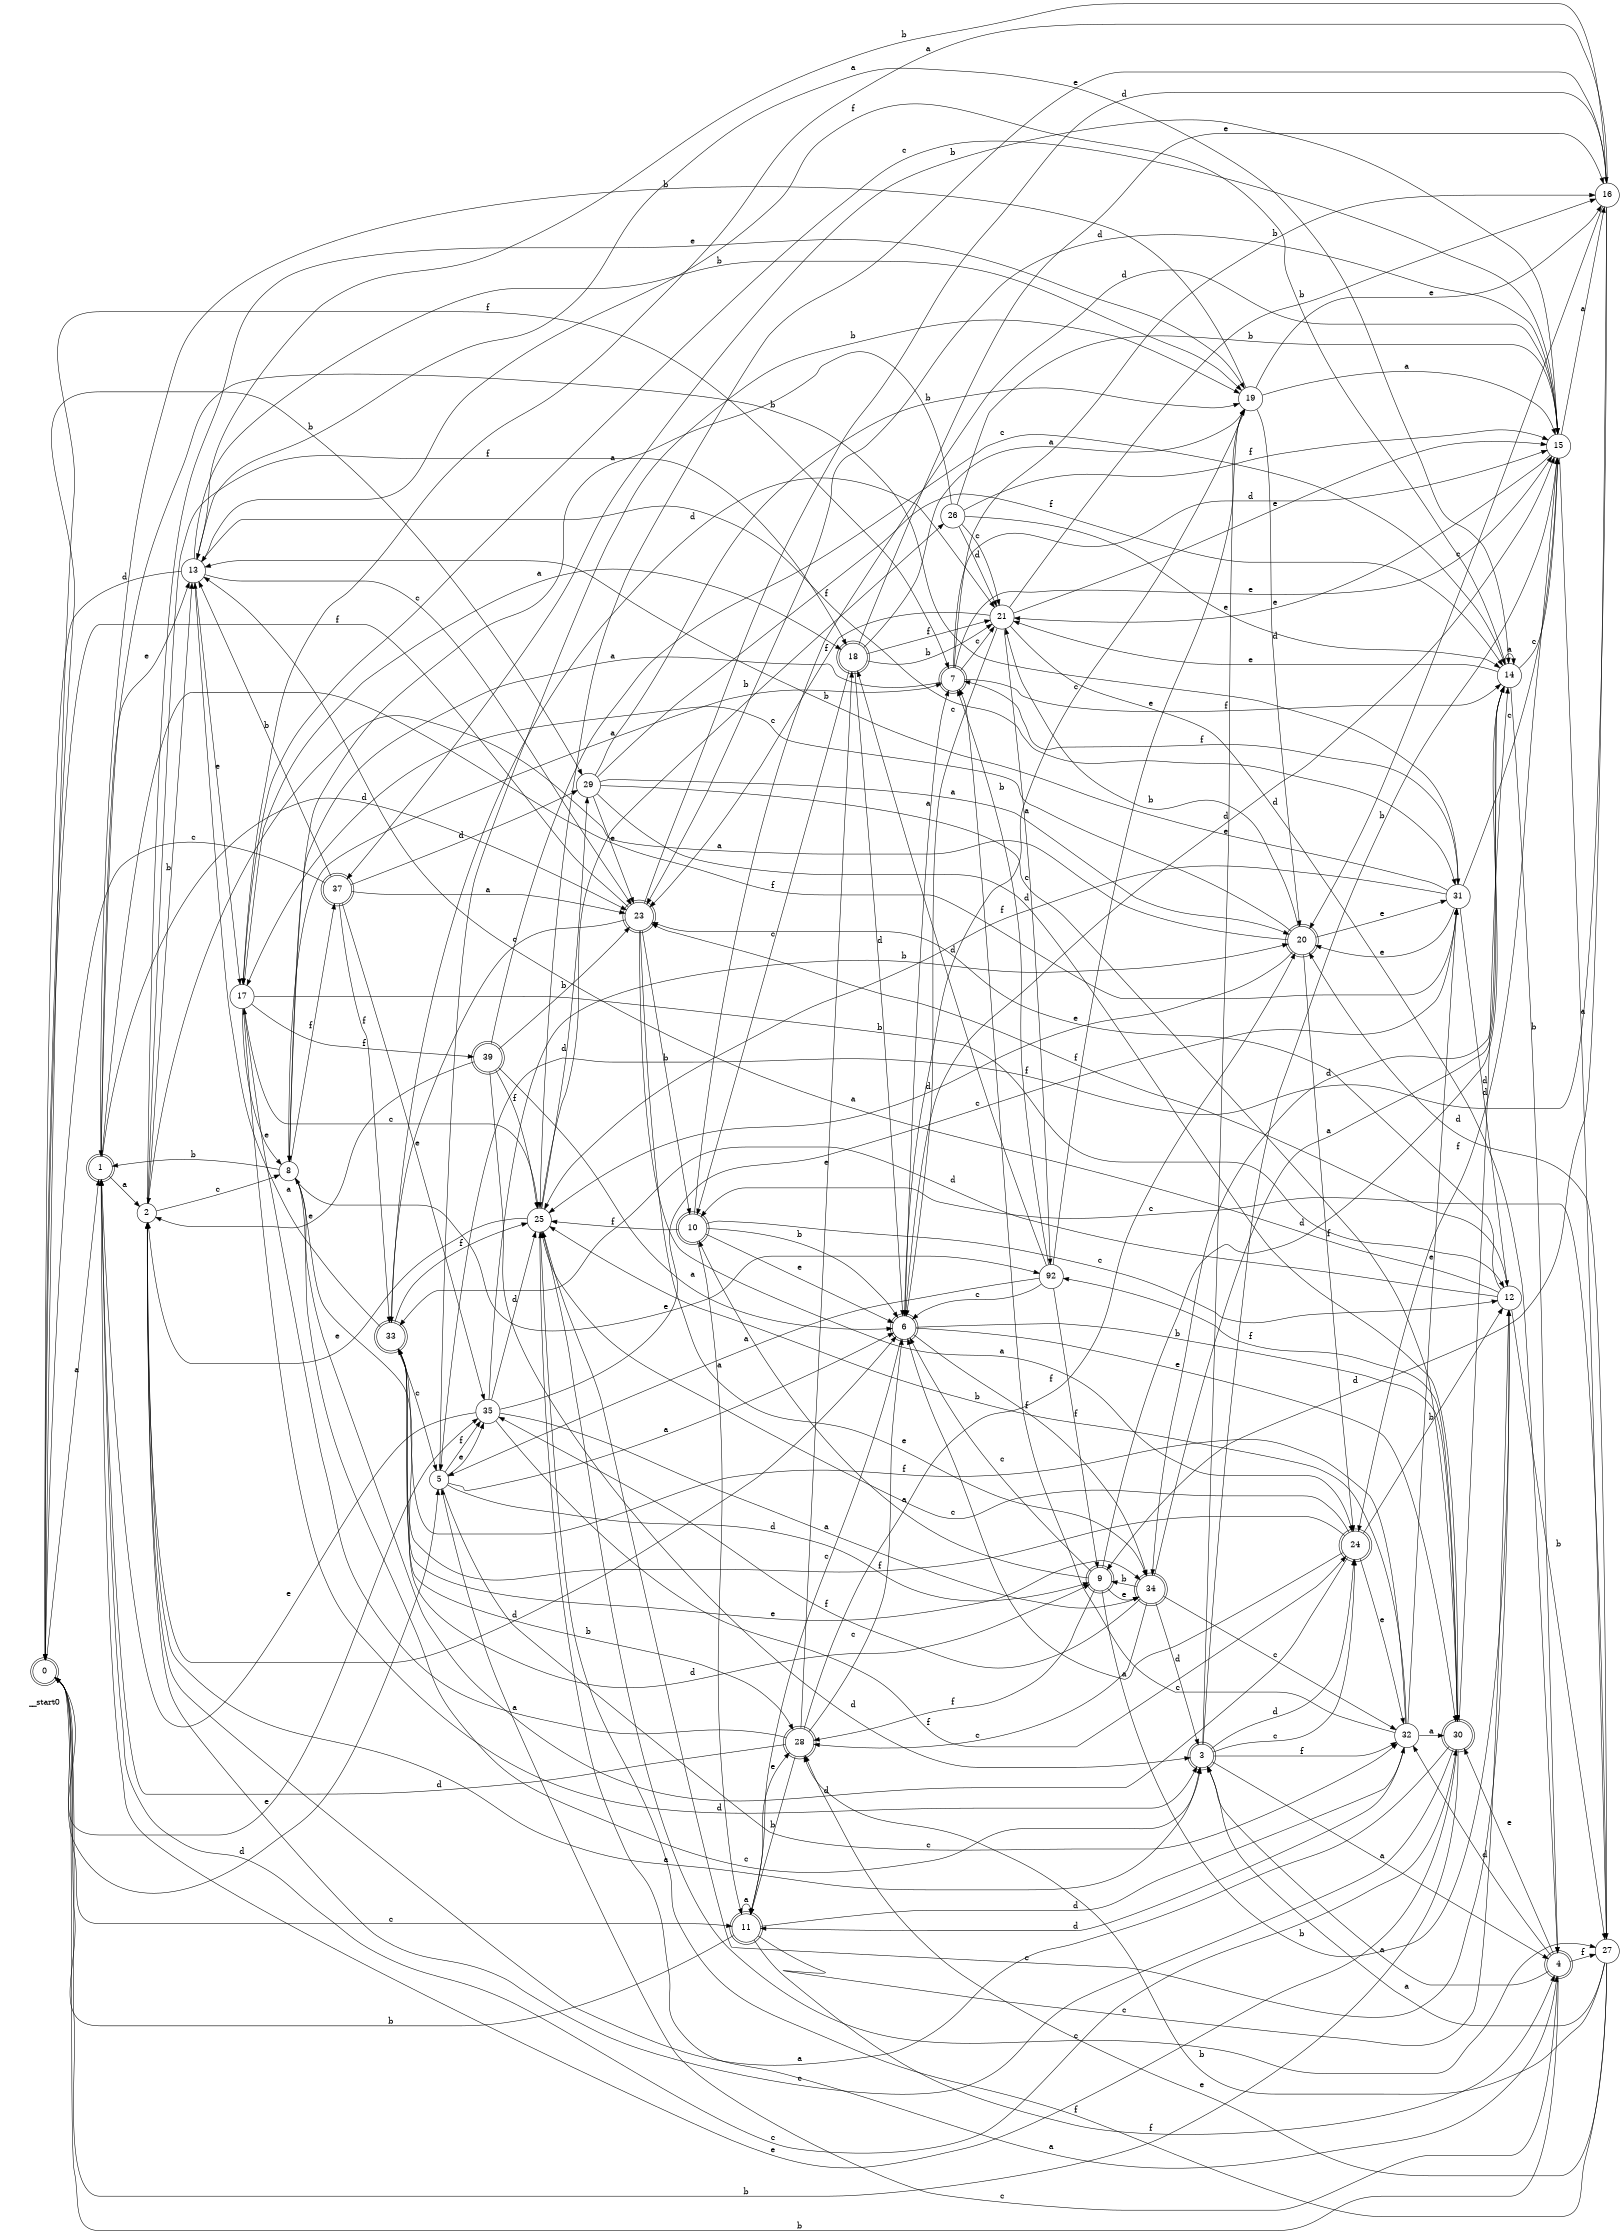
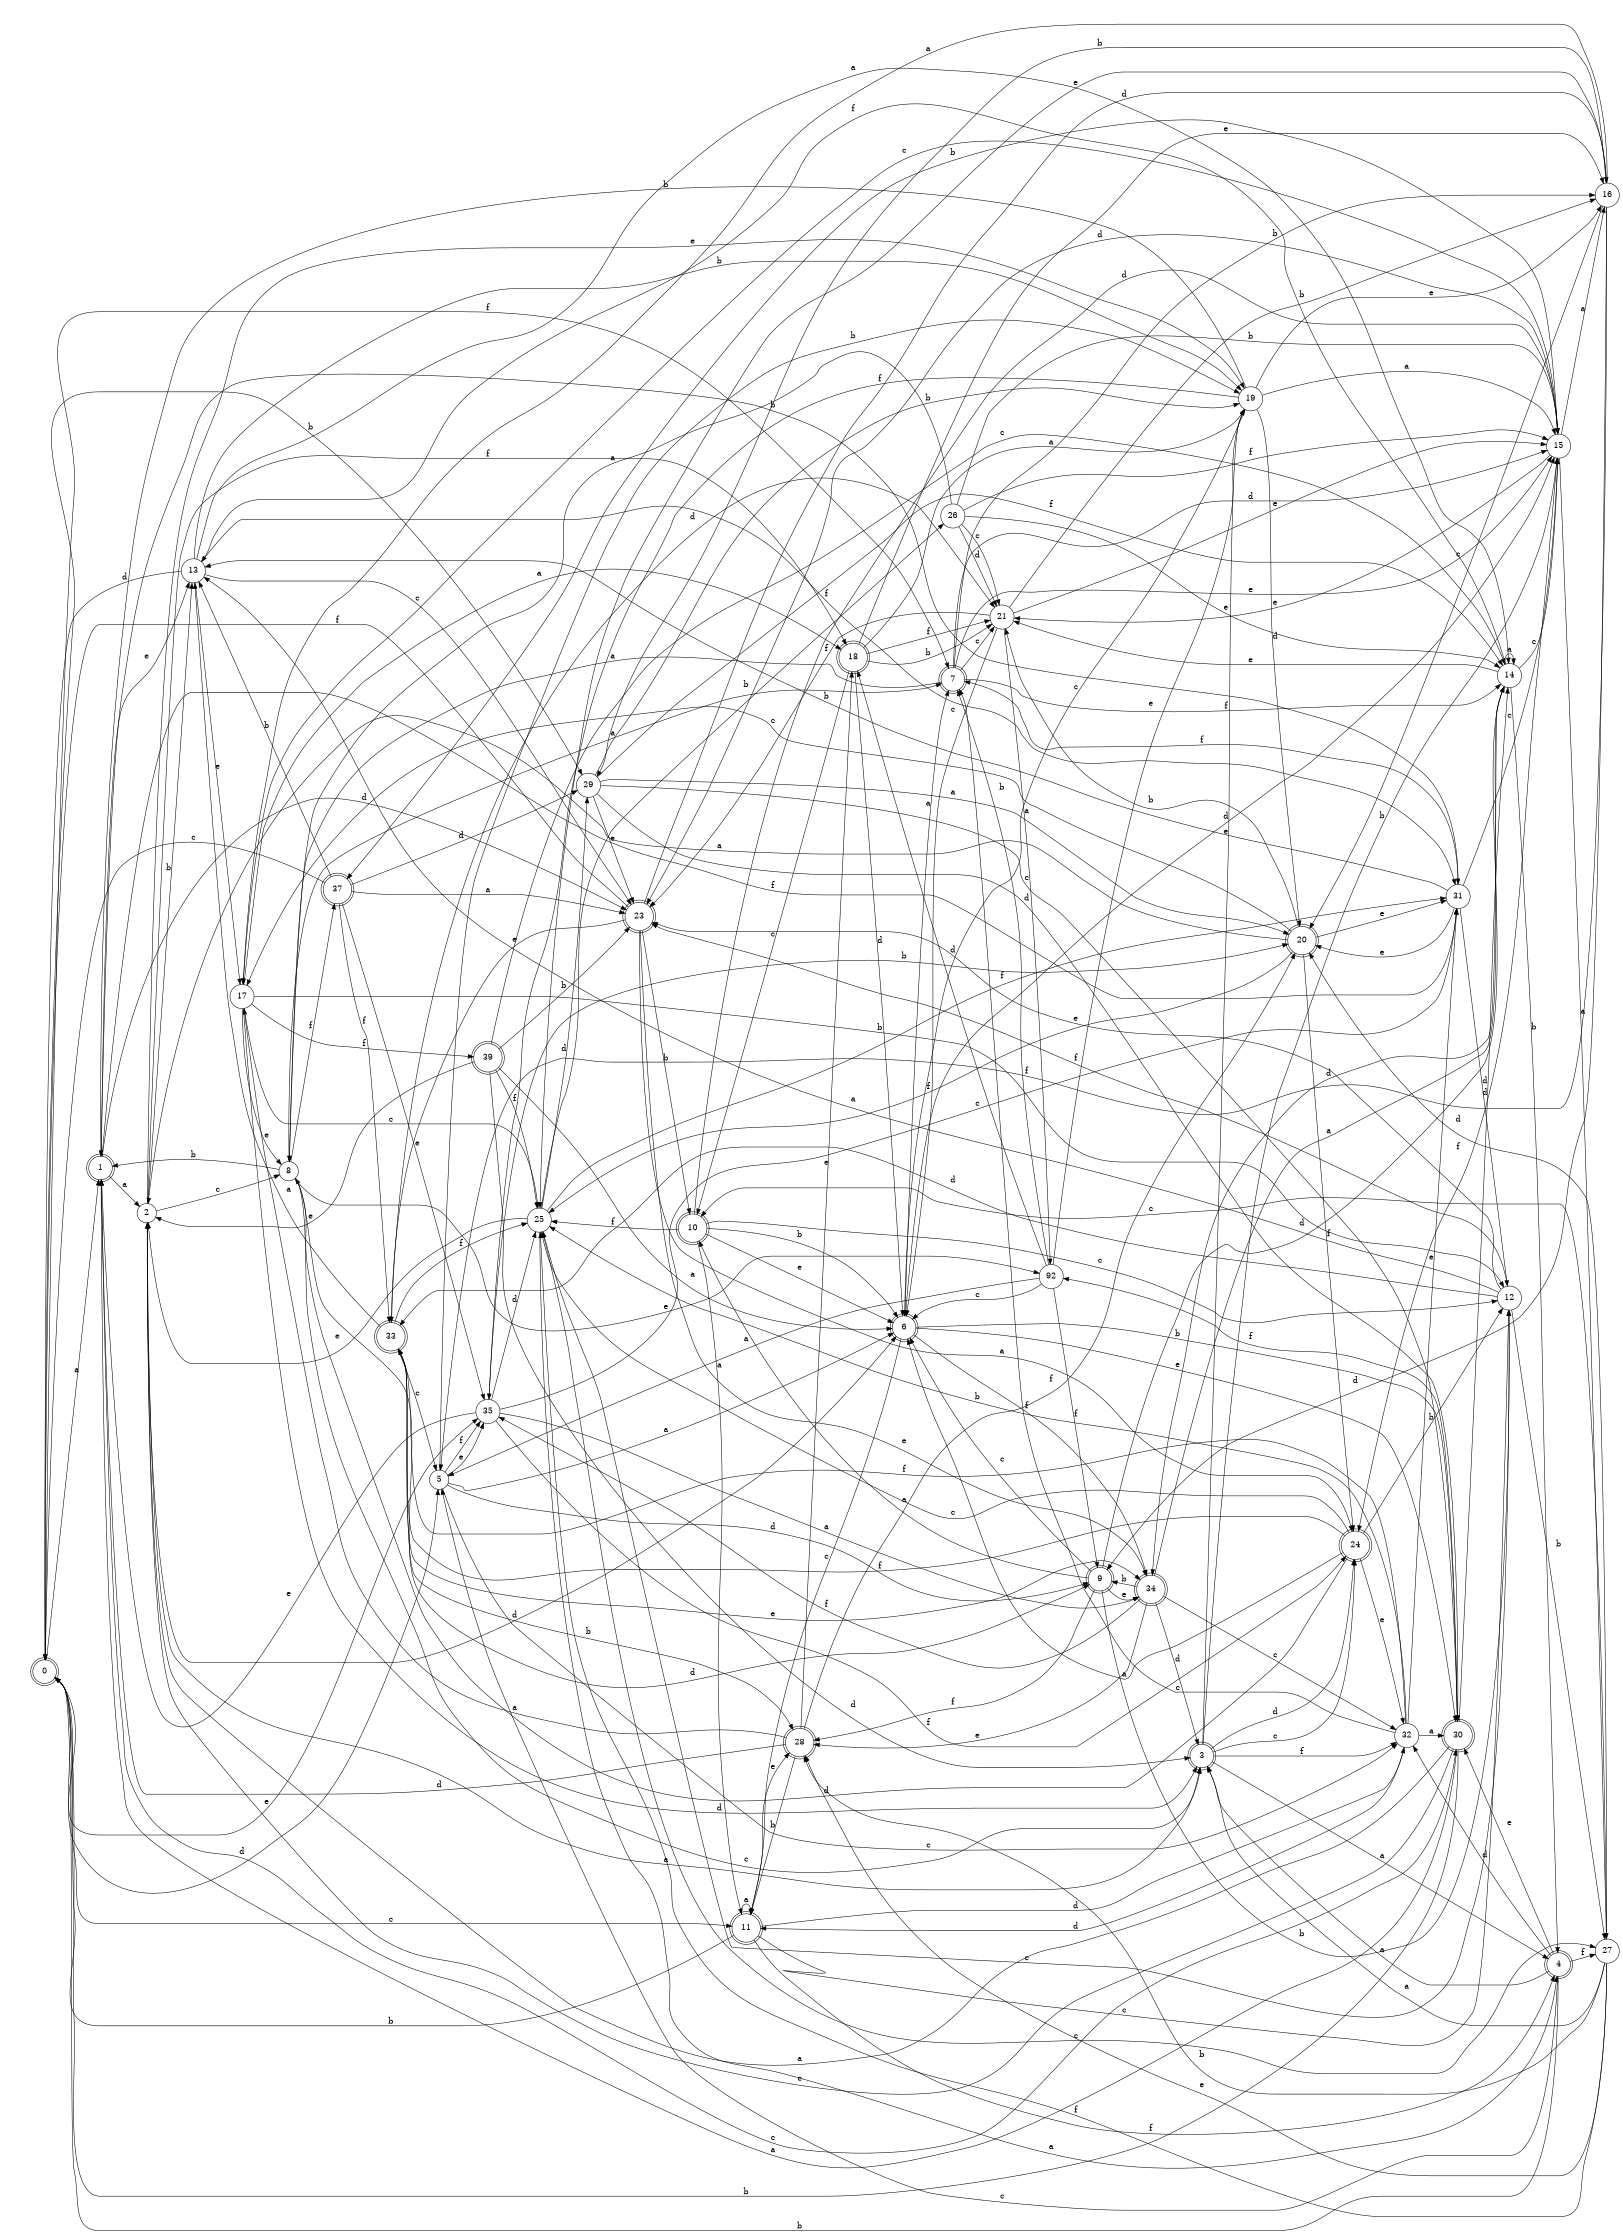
(866, 53) -> (973, 117)
none -> (611, 649)
(1006, 918) -> (972, 998)
(515, 940) -> (515, 940)
(928, 1087) -> (928, 1087)
(1501, 1182) -> none
(889, 1548) -> none
(45, 1703) -> none
(977, 1736) -> (977, 1736)
(773, 2150) -> (773, 2150)
